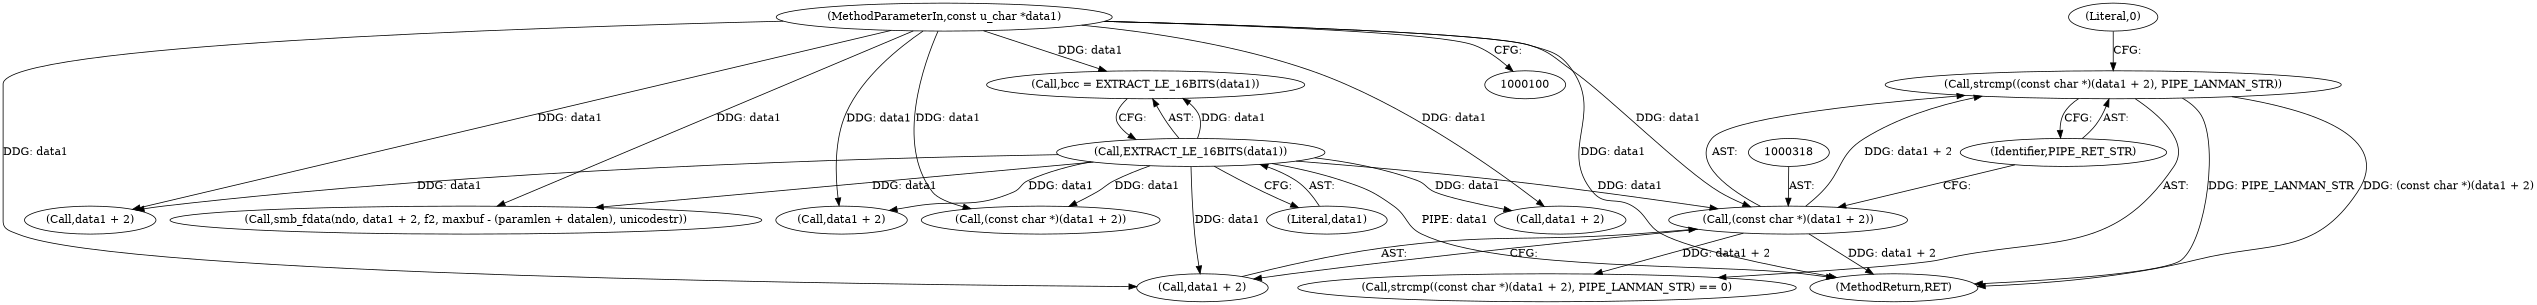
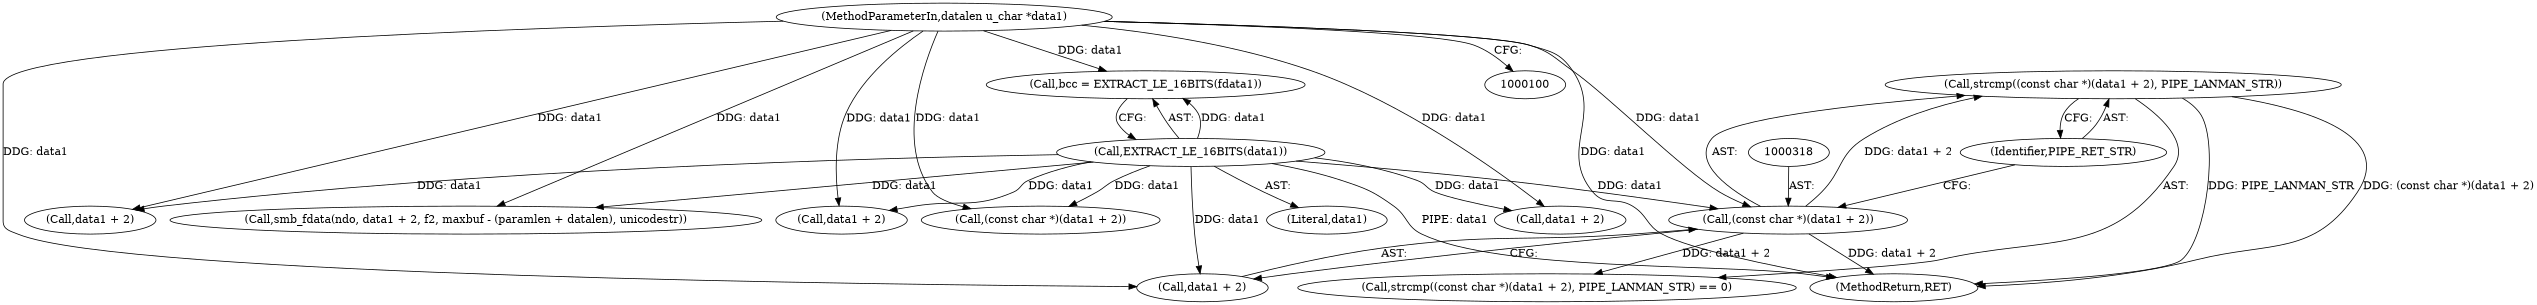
(944, 17) -> (944, 17)
(2113, 17) -> none
(1146, 85) -> (1146, 85)
(1297, 182) -> none
(1280, 186) -> (1280, 186)
